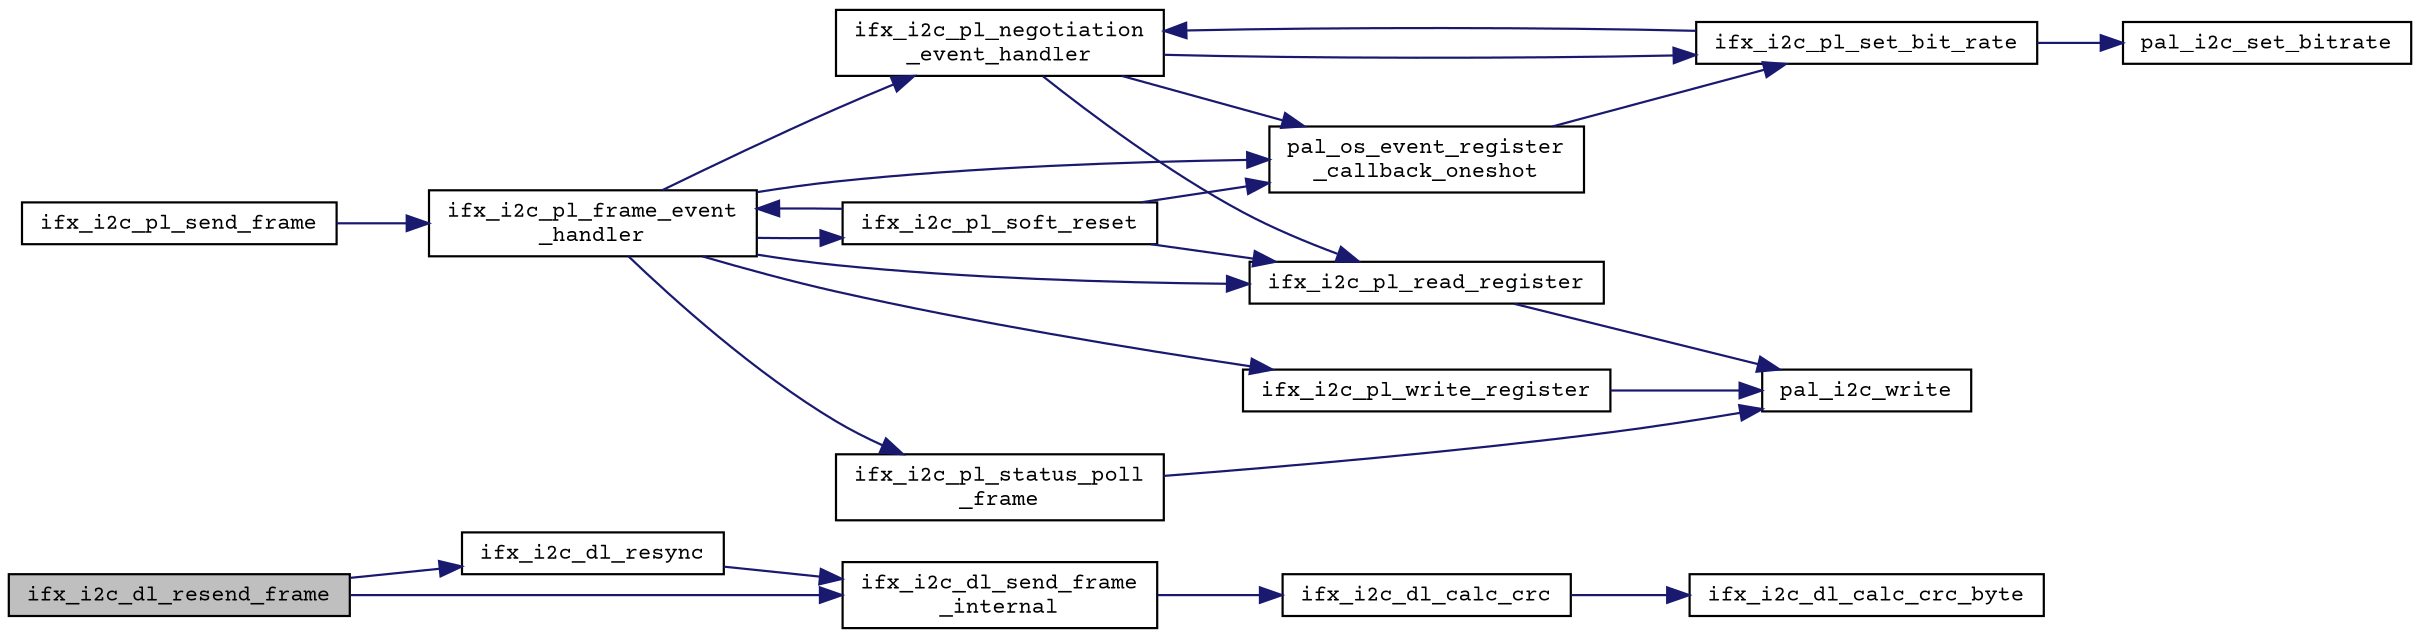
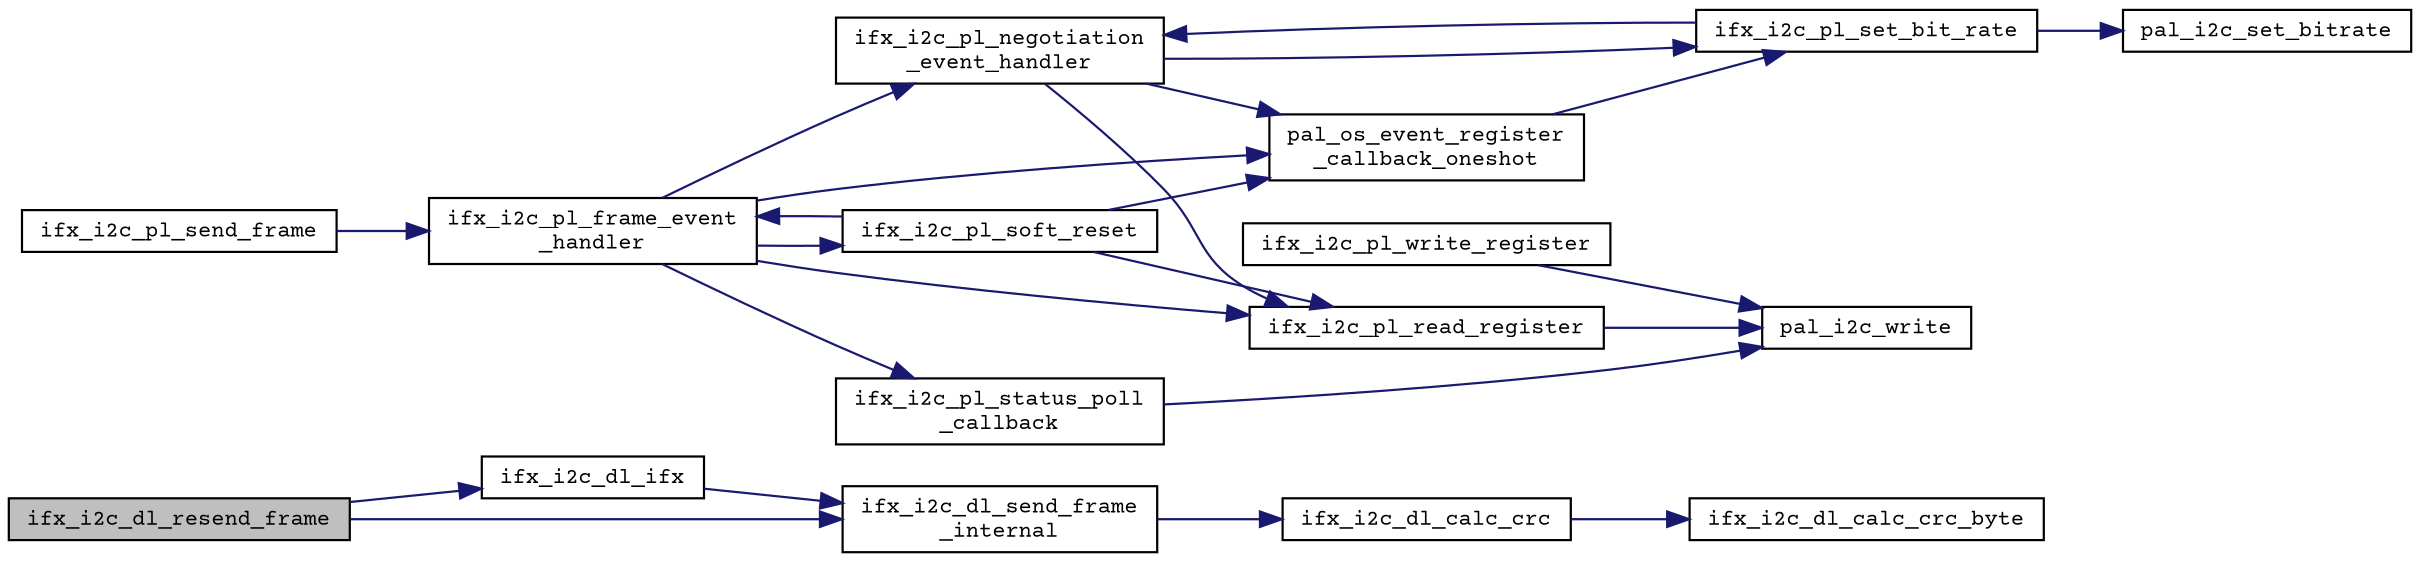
(975, 320) -> none
(1000, 487) -> (1000, 411)
(593, 553) -> (593, 477)
